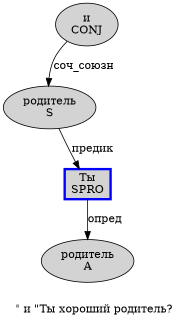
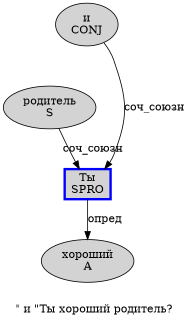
(55, 58) -> (124, 102)
(93, 149) -> (93, 149)
(88, 261) -> (88, 261)
